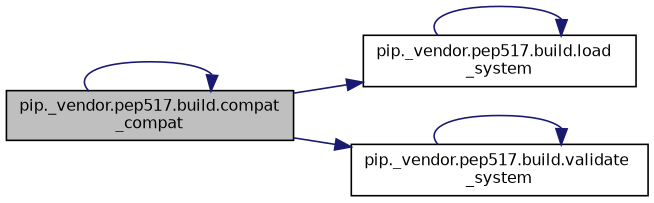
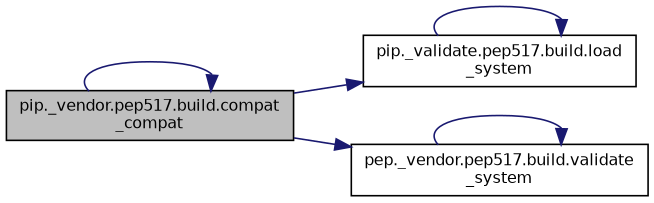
(500, 61) -> (500, 61)
(500, 170) -> (500, 170)
